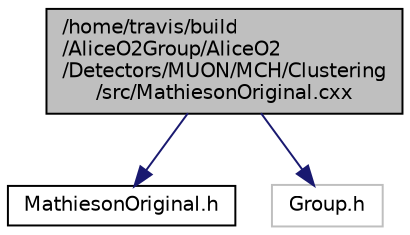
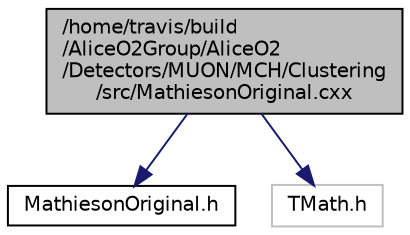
(327, 206) -> (327, 206)
